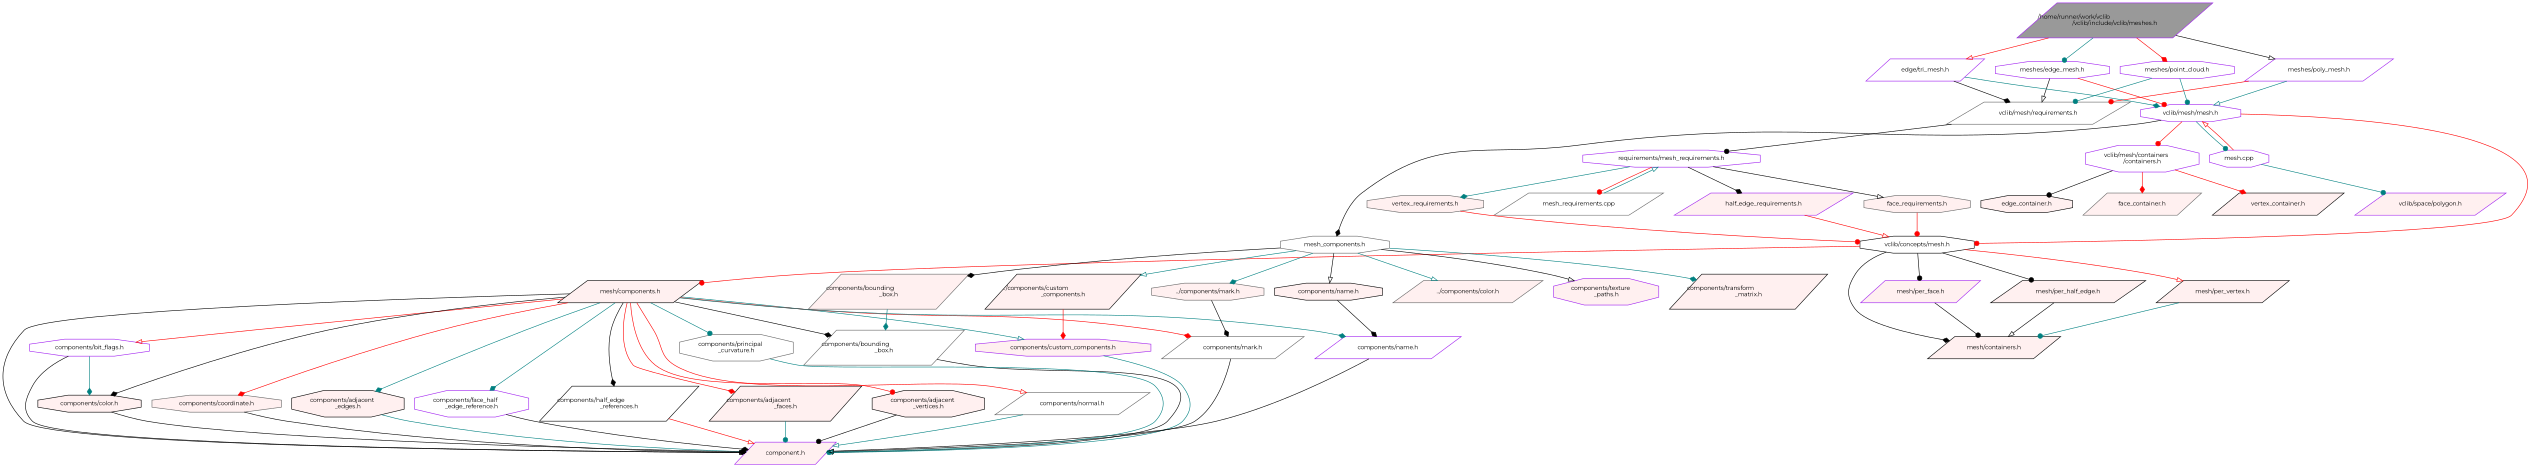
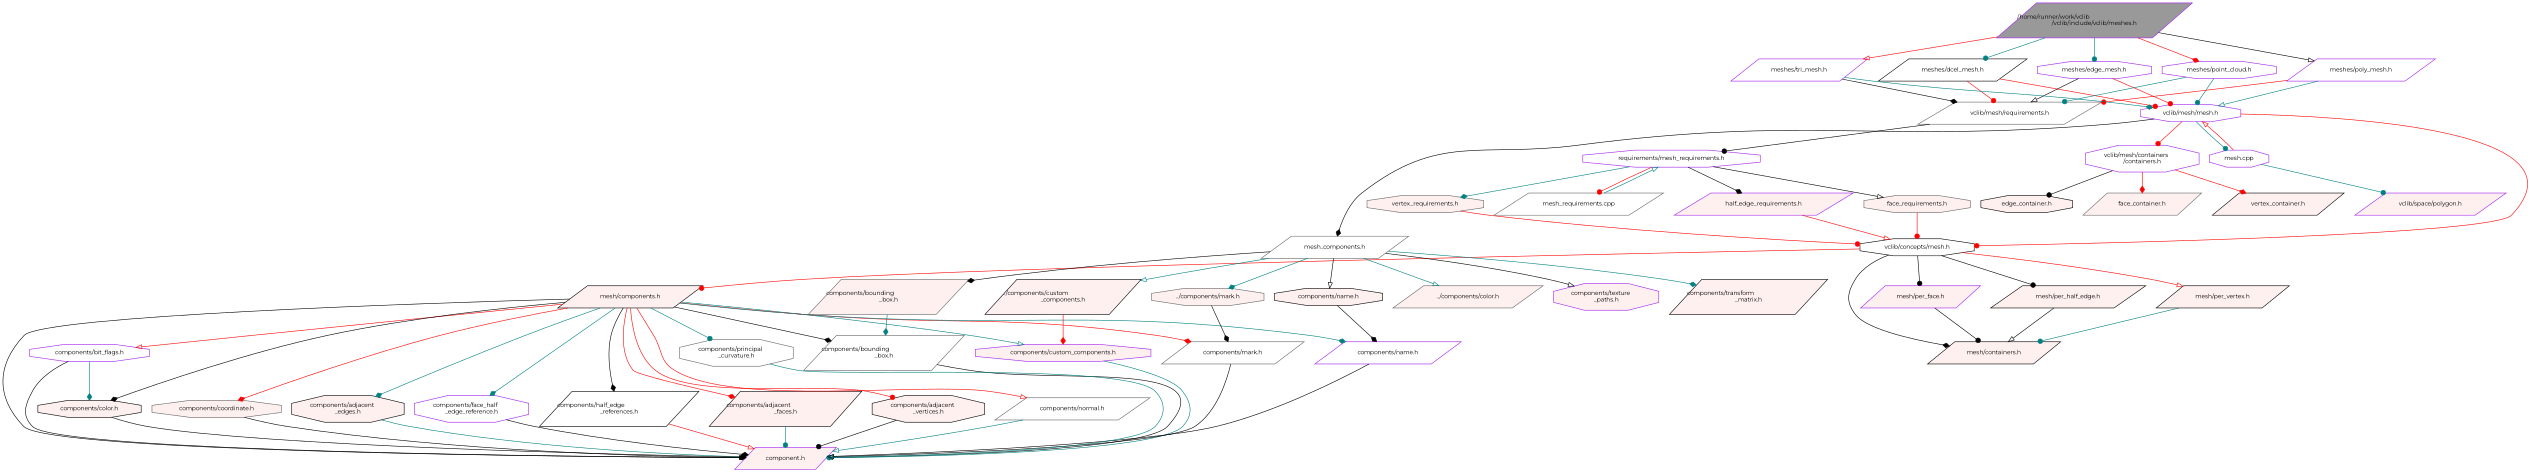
(1925, 70) -> (1799, 70)
none -> (1953, 70)
(1335, 245) -> (1335, 247)
